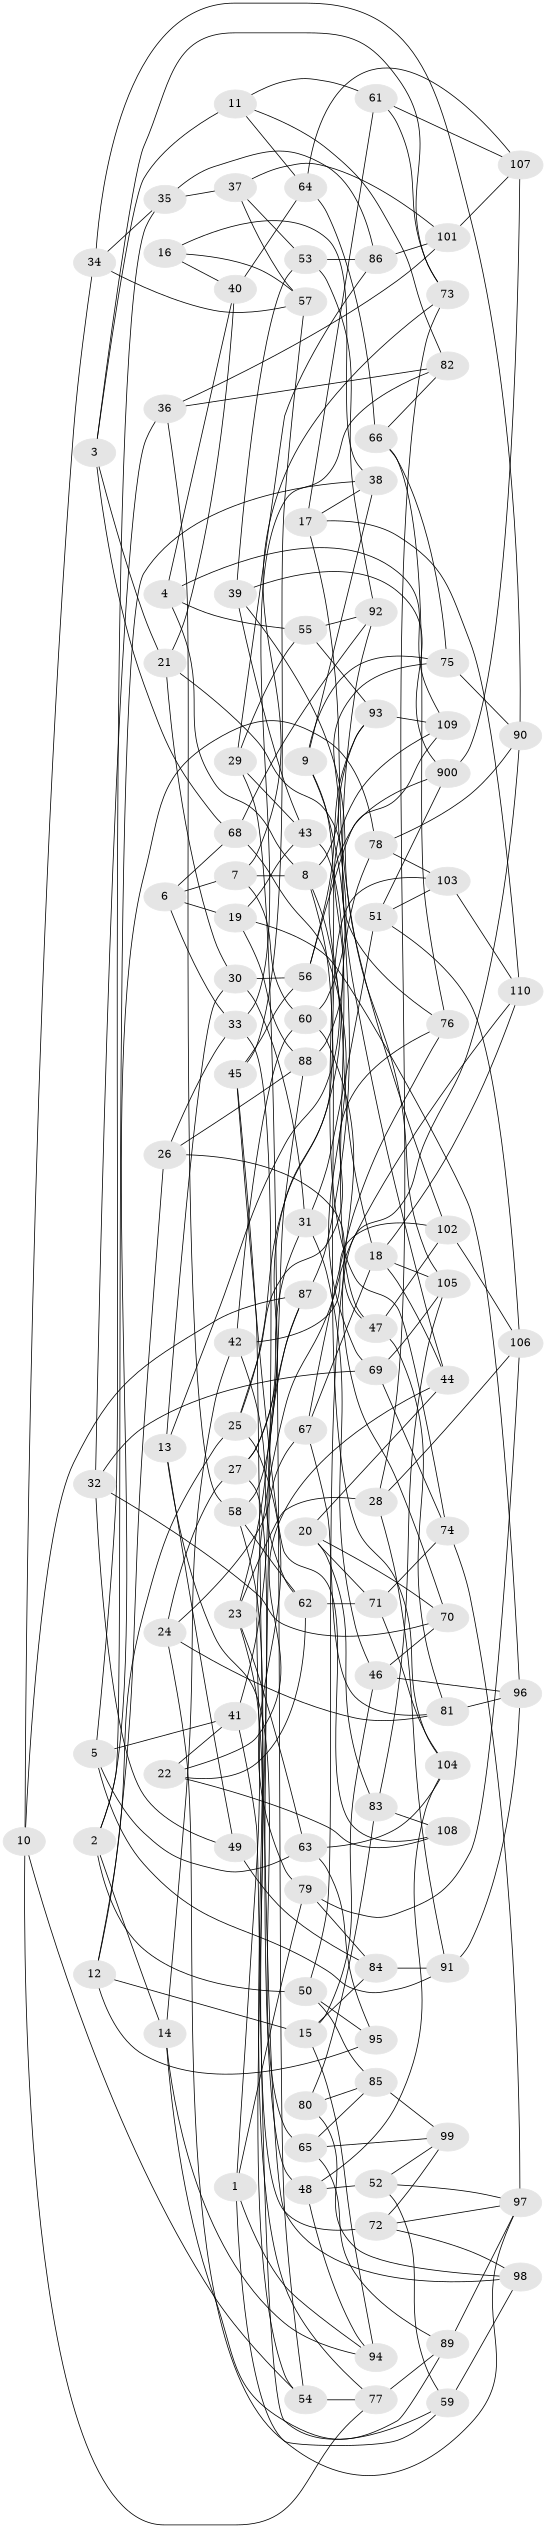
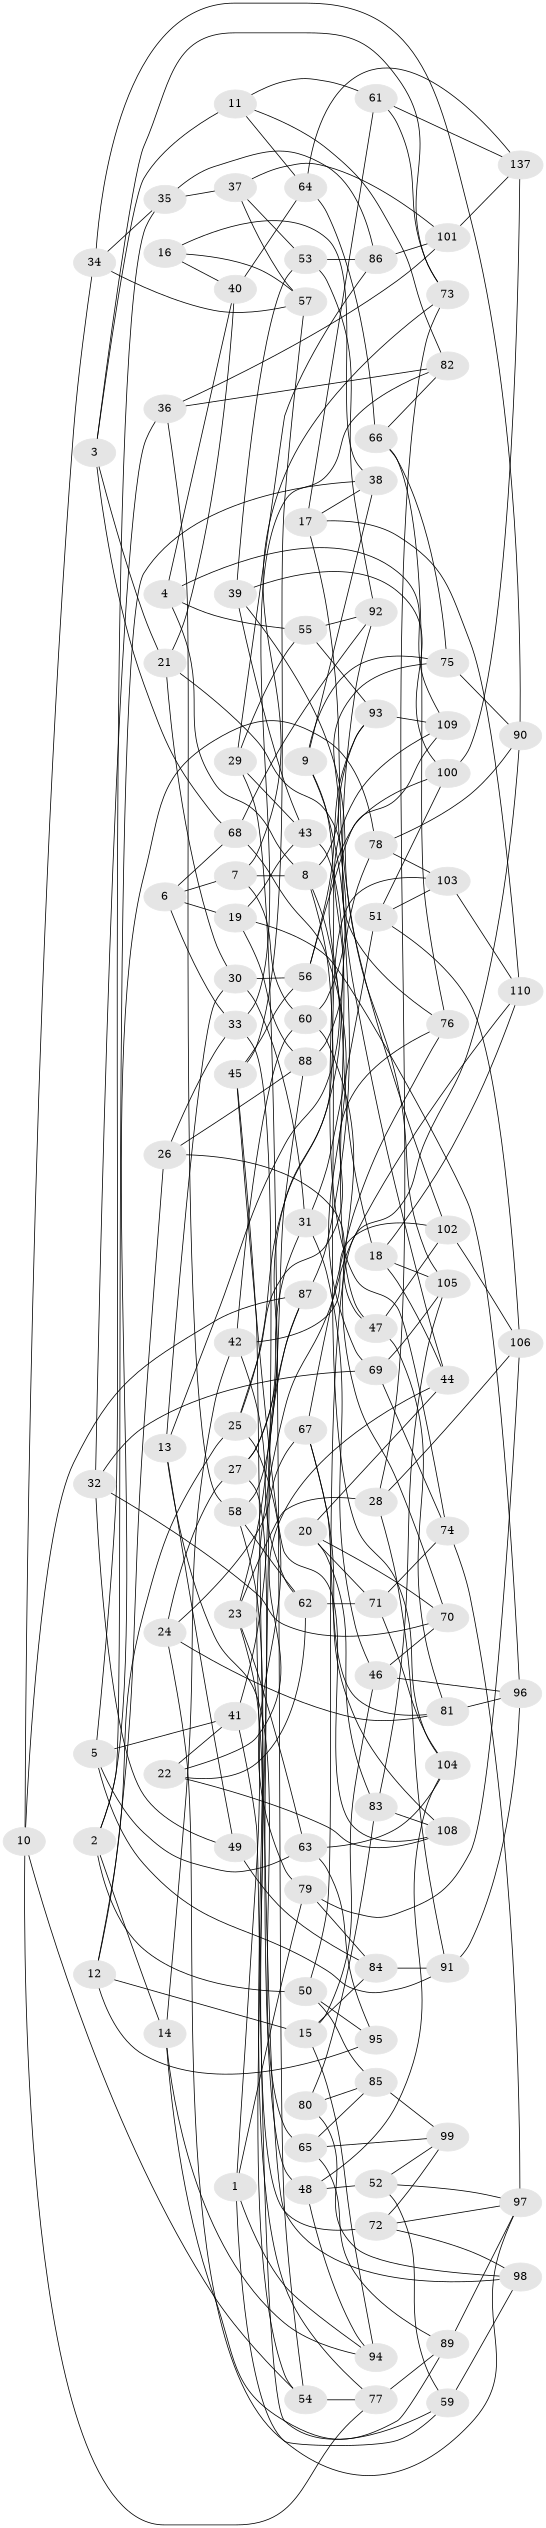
(521, 165) -> (521, 165)
(448, 773) -> (448, 773)
(351, 1318) -> (358, 1724)
